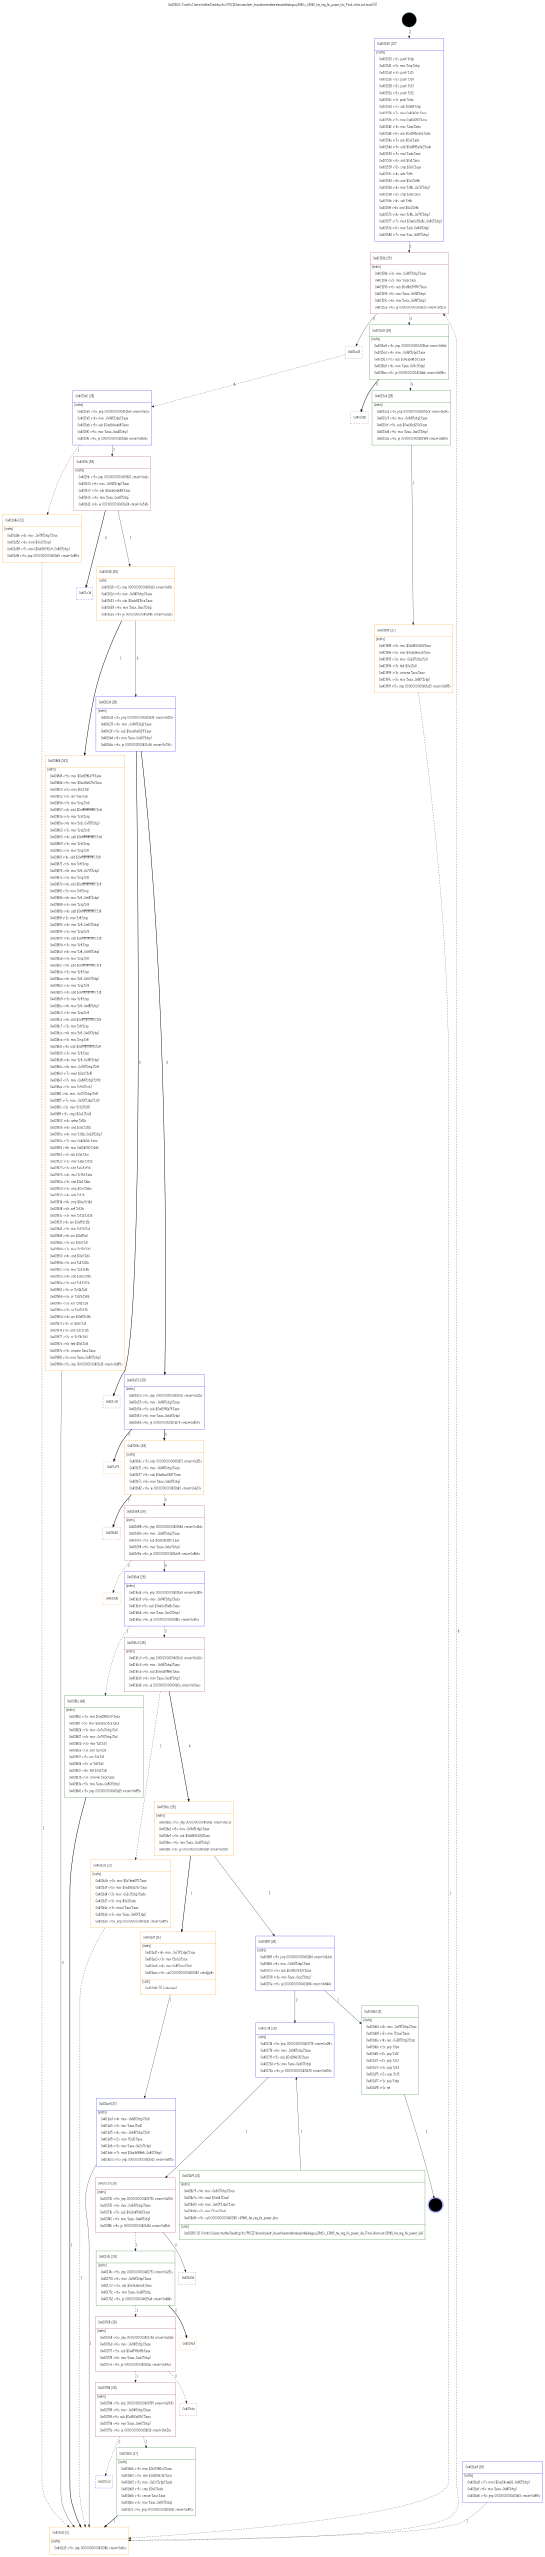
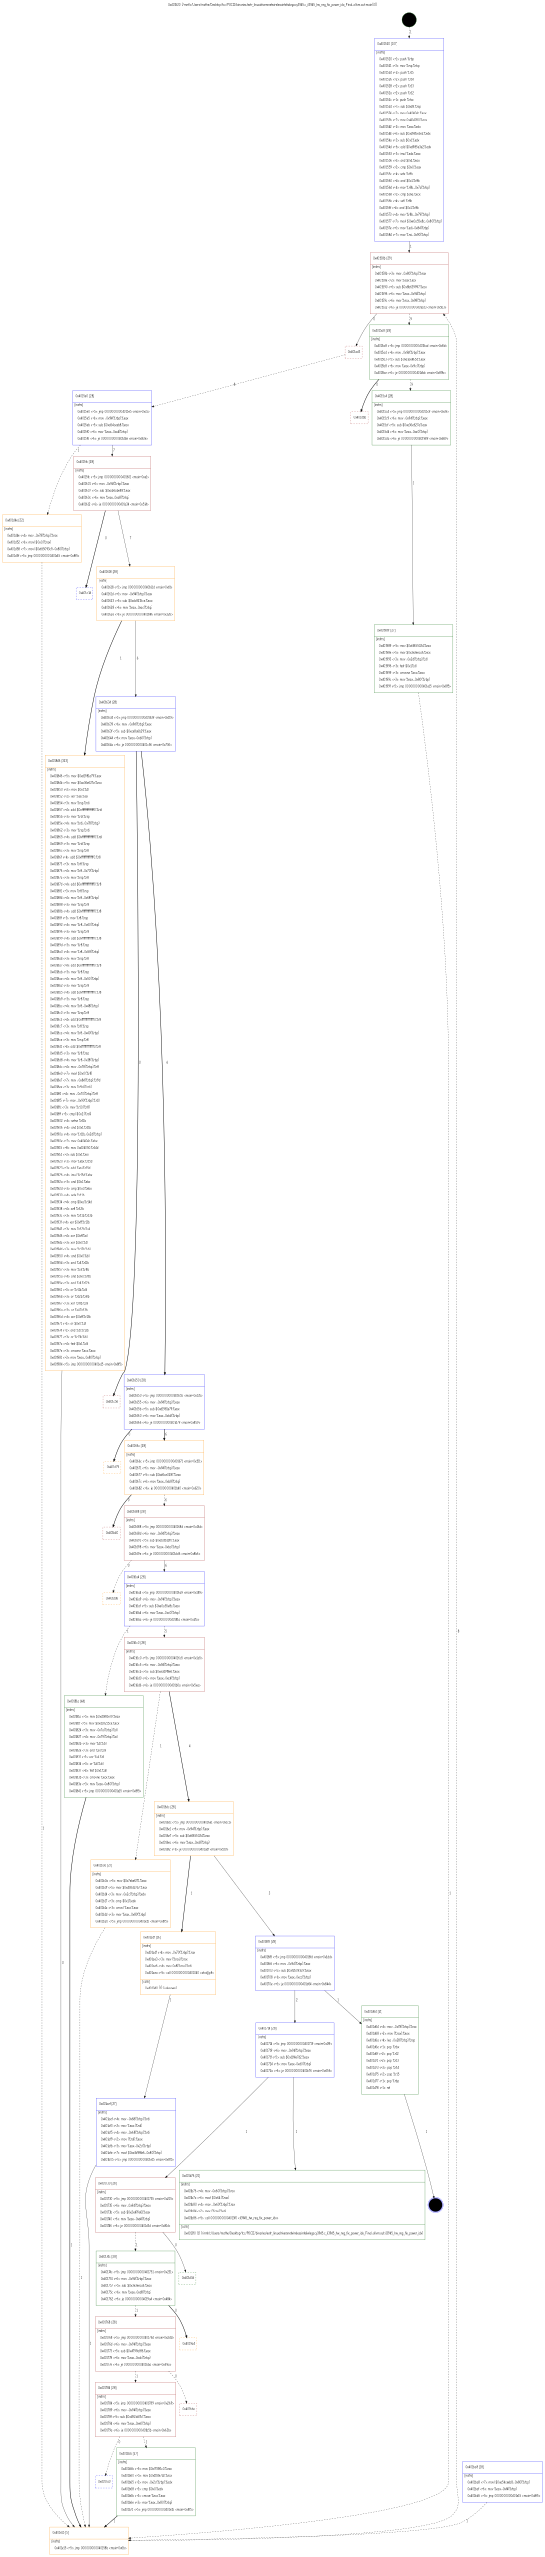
(414, 659) -> (414, 659)
(299, 2125) -> (293, 2123)
